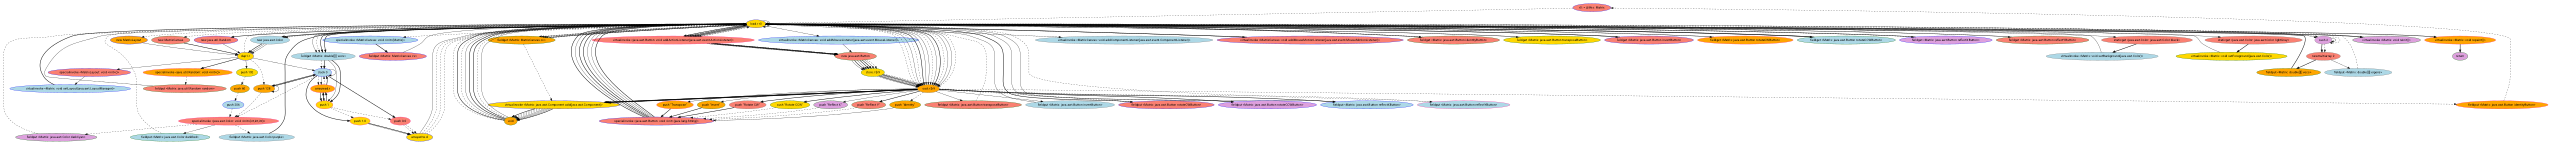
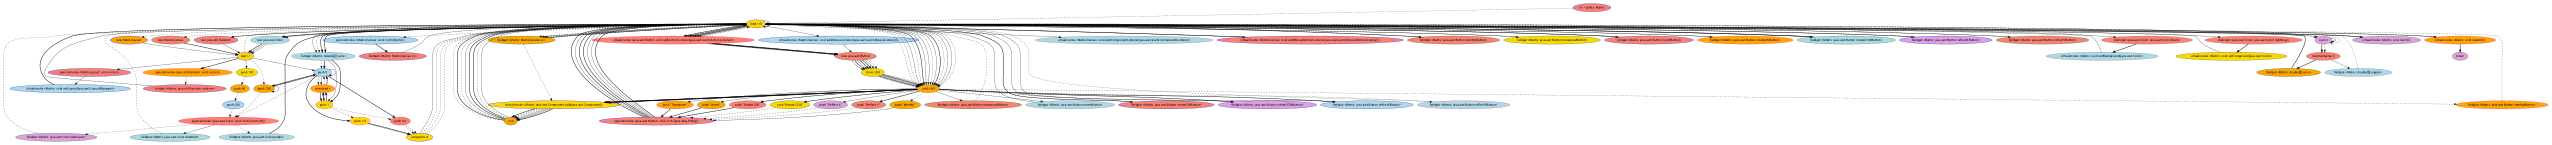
(2093, 15) -> (1666, 27)
(323, 72) -> (323, 72)
(185, 89) -> (185, 89)
